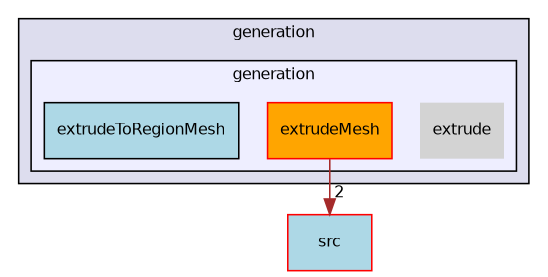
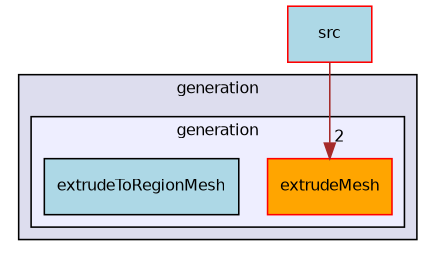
(462, 131) -> none
(330, 179) -> (330, 103)
